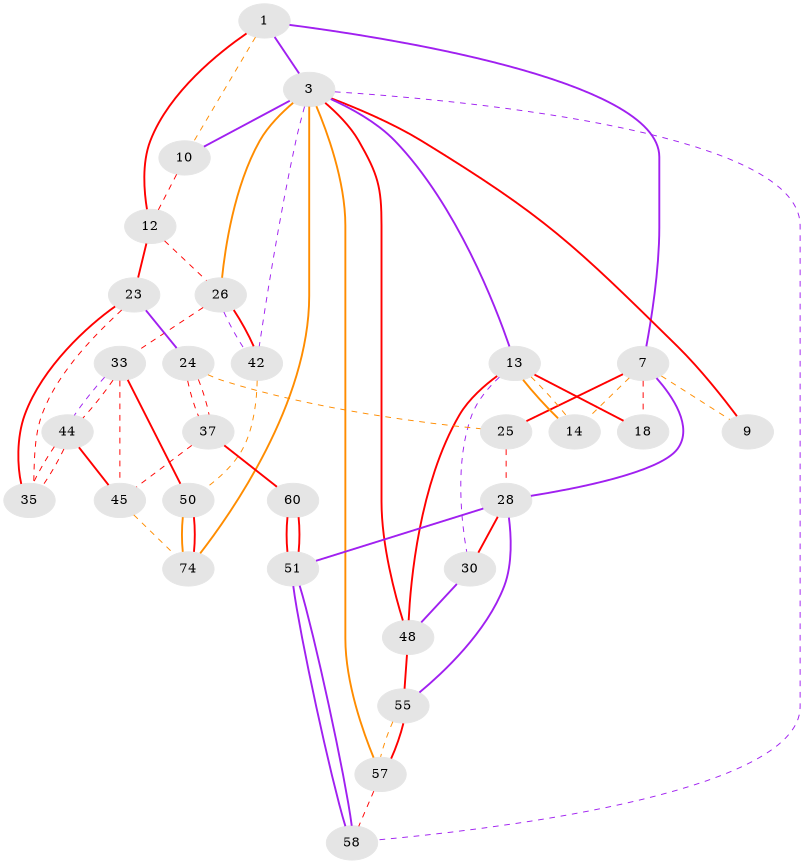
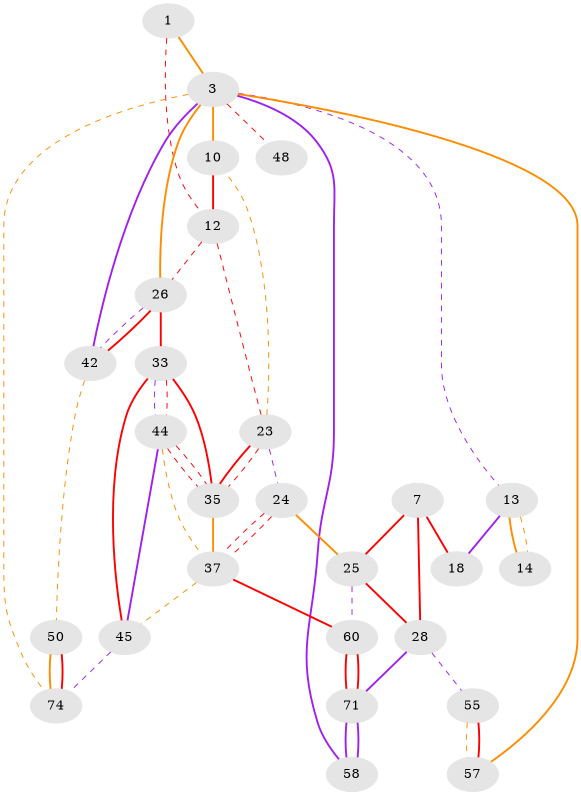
(287, 55) -> (191, 55)
(225, 89) -> (265, 290)
(580, 90) -> none
(169, 107) -> (168, 124)
(247, 124) -> (213, 124)
(167, 192) -> (213, 192)
(443, 205) -> (441, 232)
(279, 226) -> (130, 217)
(142, 261) -> (239, 329)
(161, 328) -> (273, 466)
(170, 329) -> (161, 329)
(304, 343) -> (4, 341)
(382, 354) -> (247, 124)
(609, 398) -> none
(643, 398) -> (437, 535)
(583, 400) -> (484, 535)
(336, 408) -> (314, 532)
(120, 432) -> (114, 496)
(154, 432) -> (200, 428)
(748, 432) -> none
(800, 445) -> (334, 406)
(94, 466) -> (143, 535)
(164, 466) -> (169, 603)
(506, 466) -> (386, 603)
(645, 468) -> (419, 569)
(430, 488) -> none
none -> (174, 504)
(154, 535) -> (90, 672)
none -> (213, 535)
(293, 569) -> (352, 706)
(470, 569) -> none
none -> (352, 603)
(489, 616) -> (447, 672)
(406, 672) -> none
(366, 809) -> none
